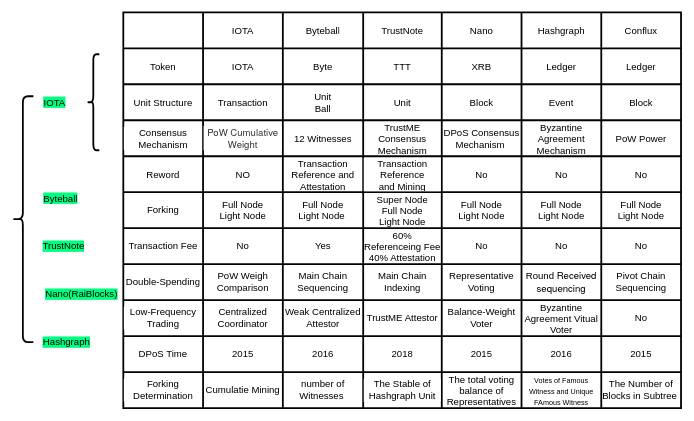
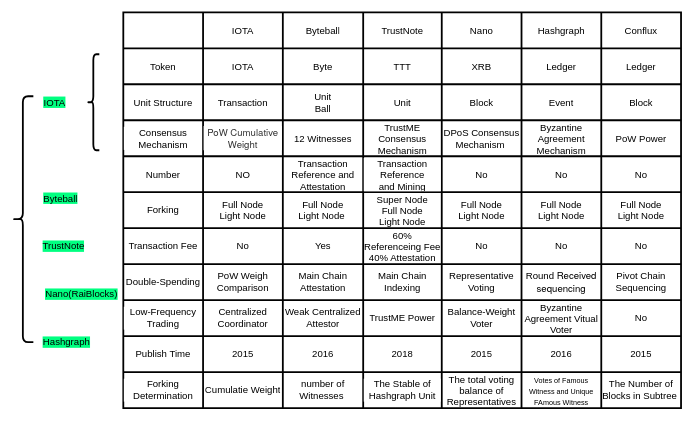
(163, 174) -> (163, 174)
(323, 282) -> (323, 282)
(403, 318) -> (403, 318)
(163, 354) -> (163, 354)
(243, 390) -> (243, 390)
